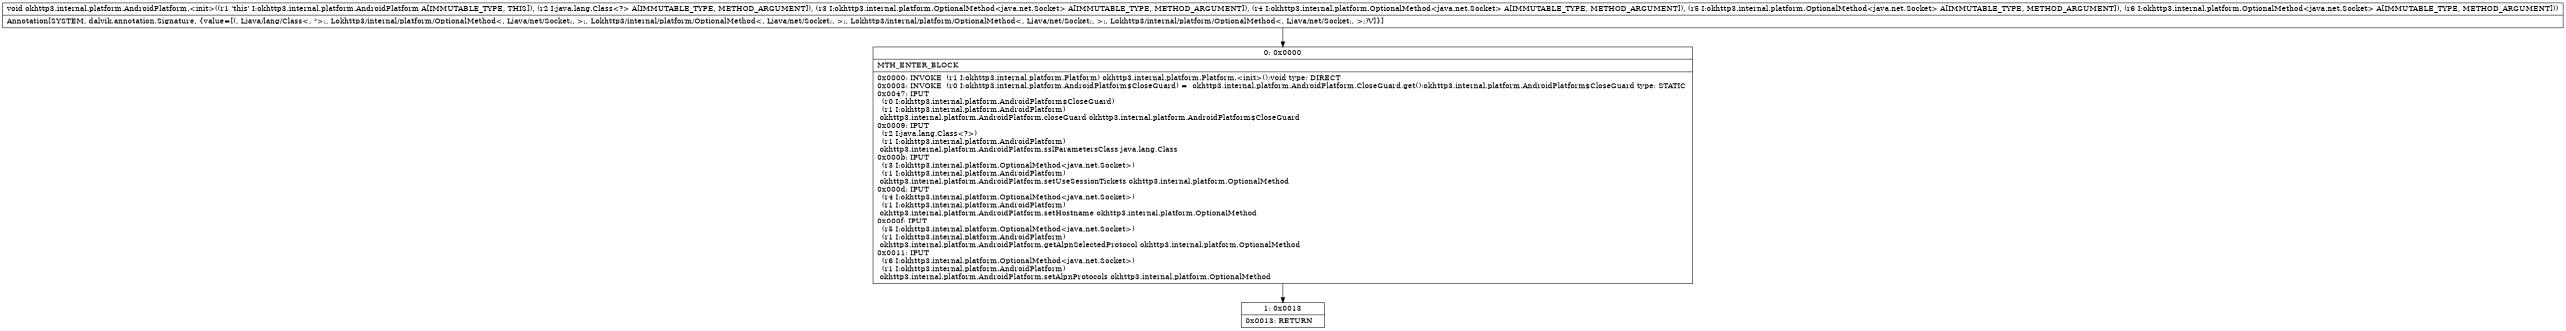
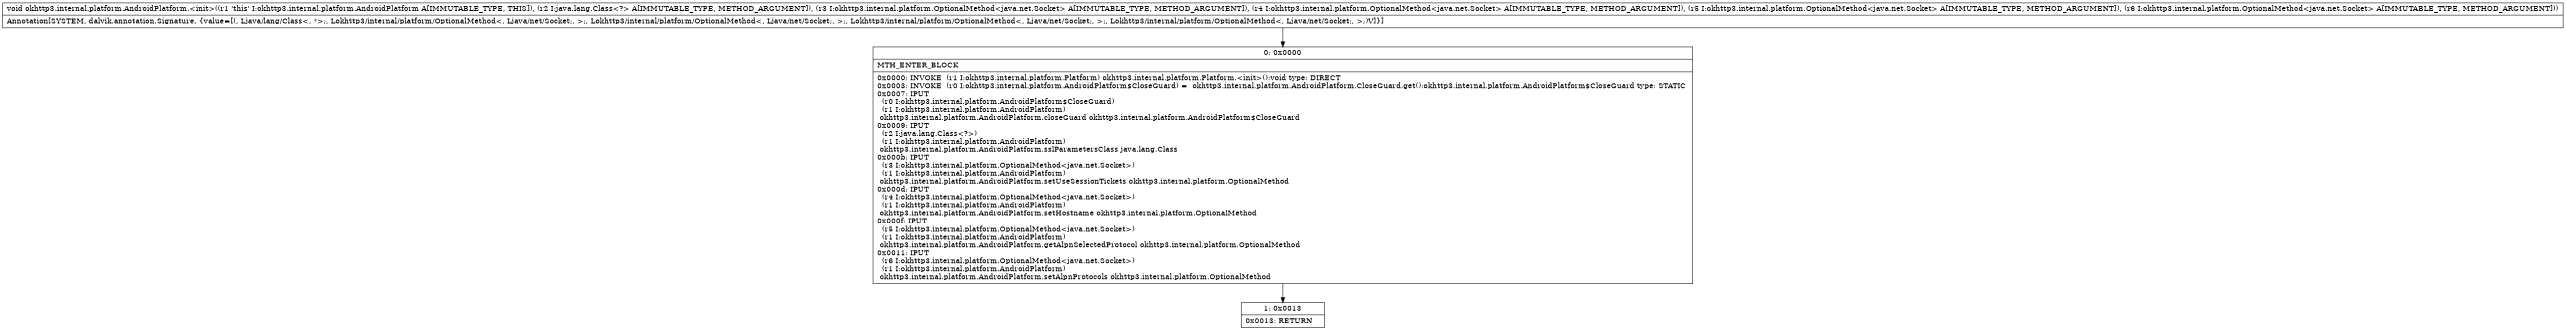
(906, 94) -> (906, 94)
